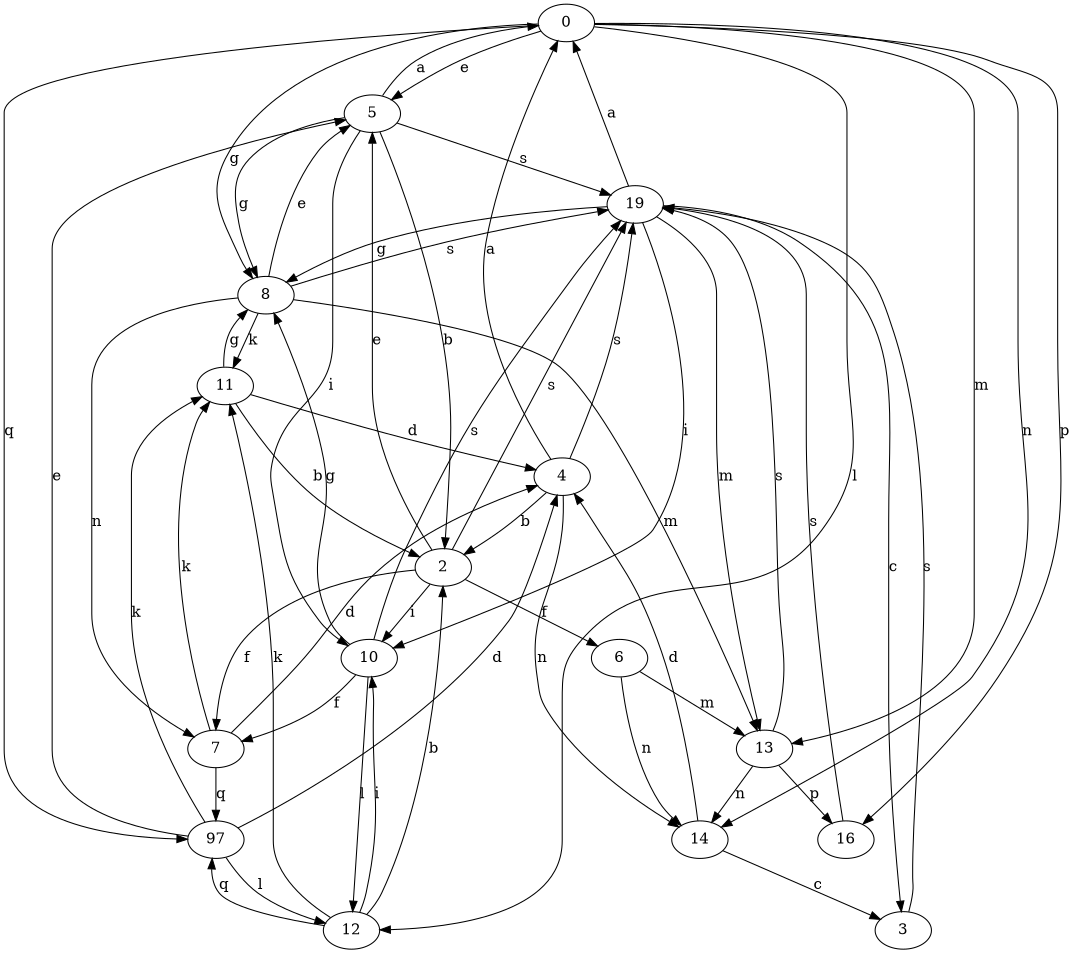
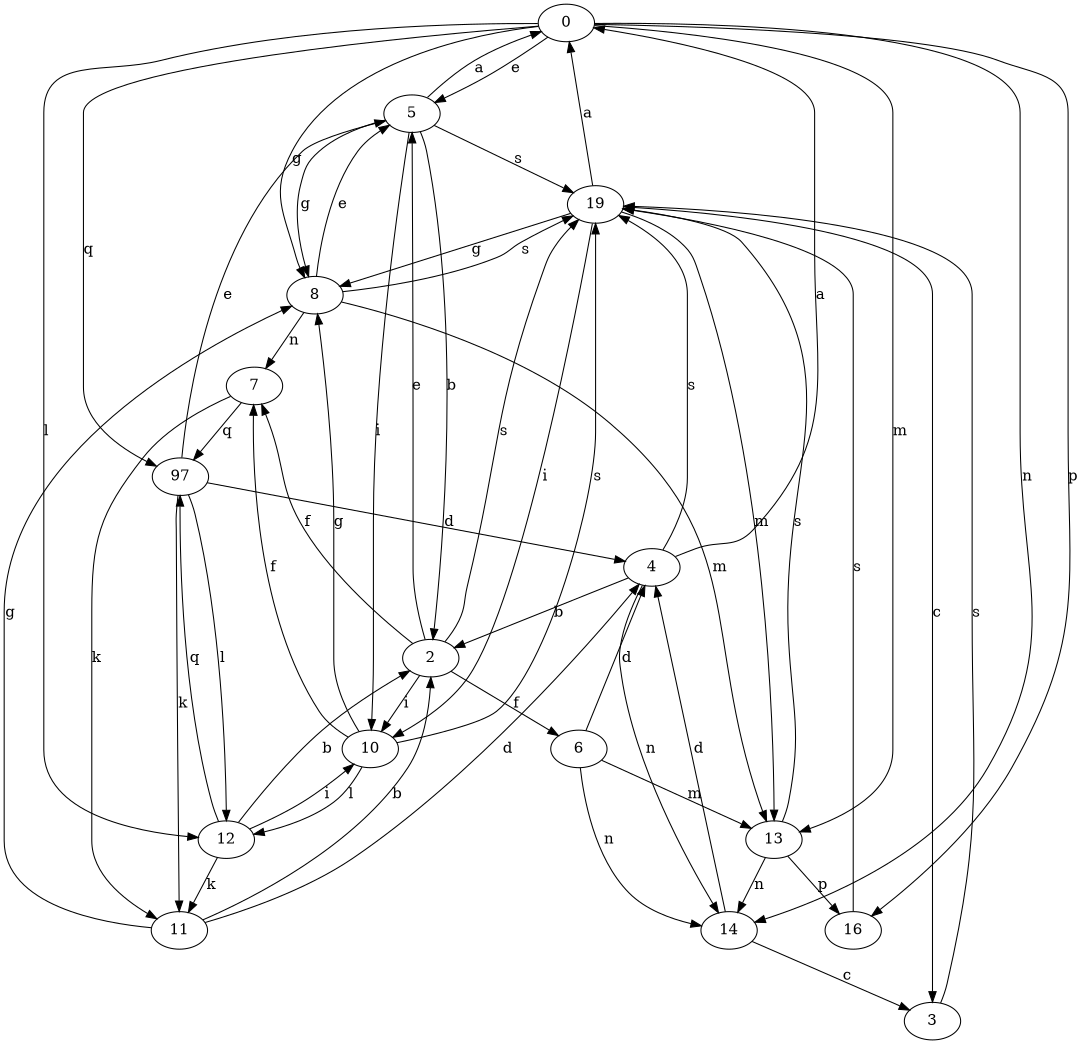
(248, 336) -> none
(361, 588) -> (613, 663)
